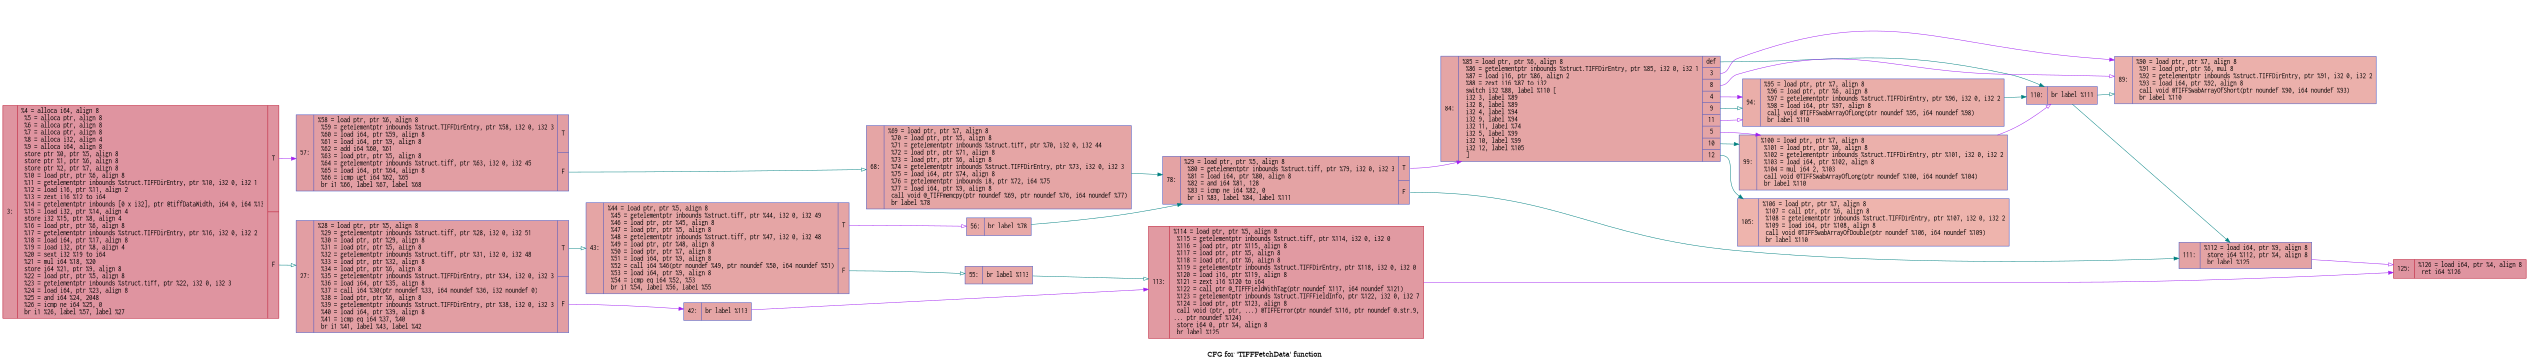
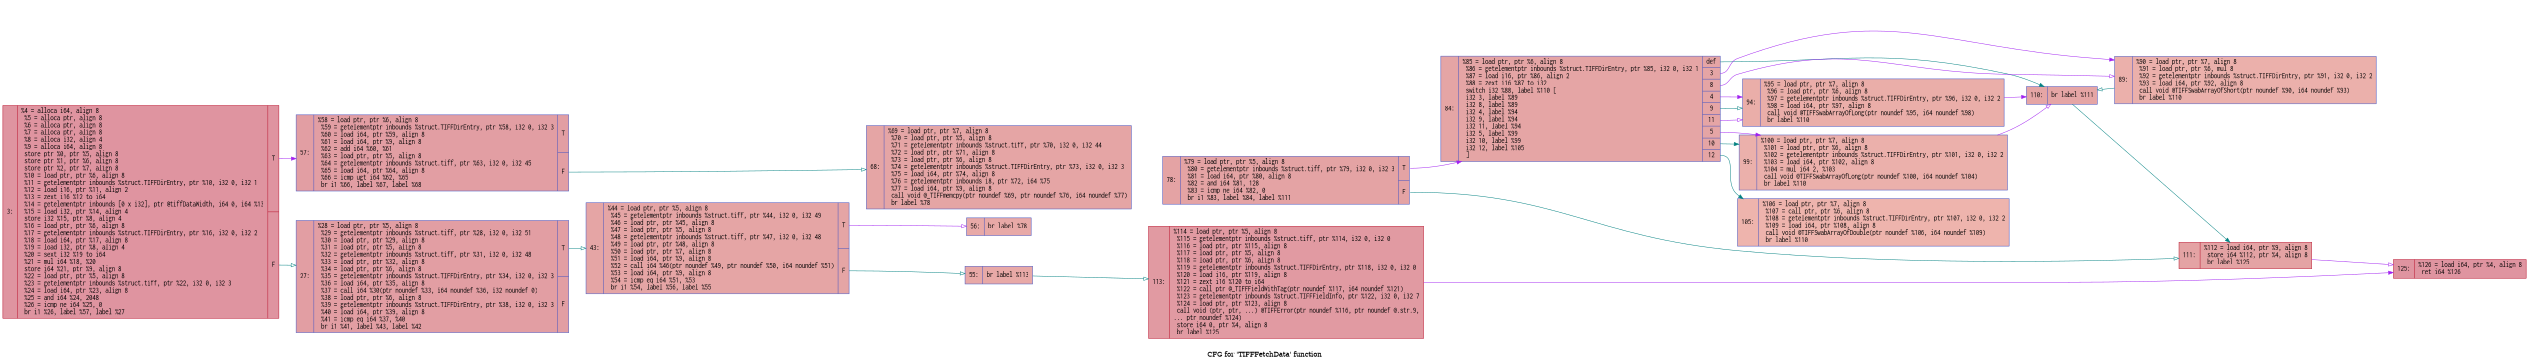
(2103, 95) -> (2108, 89)
(2013, 97) -> (2013, 97)
(1492, 127) -> (1492, 127)
(1814, 148) -> (1814, 148)
(1235, 162) -> (1235, 162)
(1145, 174) -> none
(1105, 217) -> none
(1789, 255) -> (1789, 255)
(2245, 255) -> (2245, 255)
(651, 280) -> (651, 280)
(718, 312) -> none
